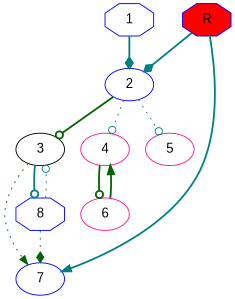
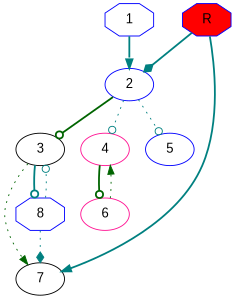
(129, 47) -> (129, 47)
(170, 149) -> (170, 149)
(111, 186) -> (111, 186)
(40, 241) -> (40, 241)
(40, 279) -> (40, 279)
